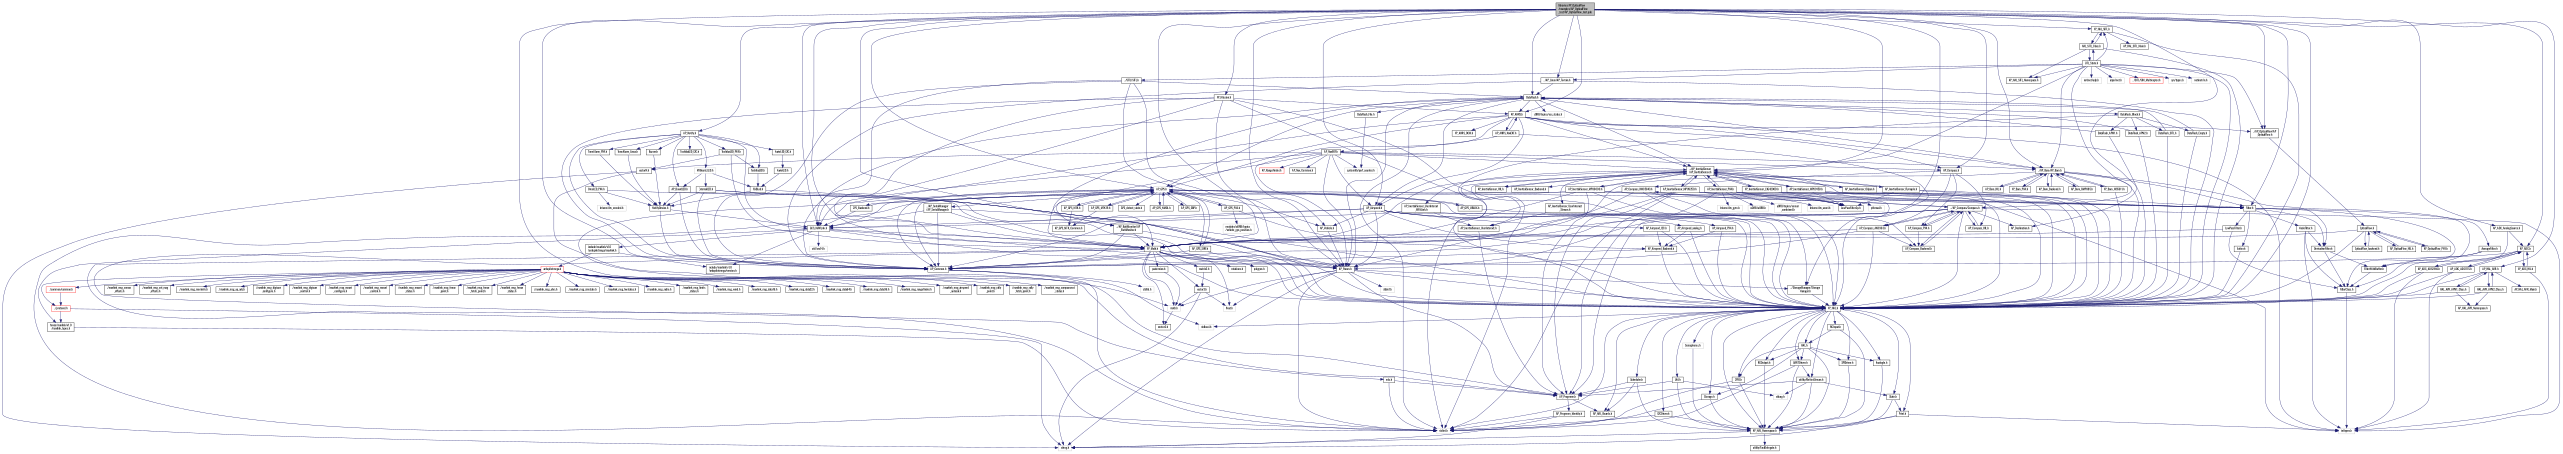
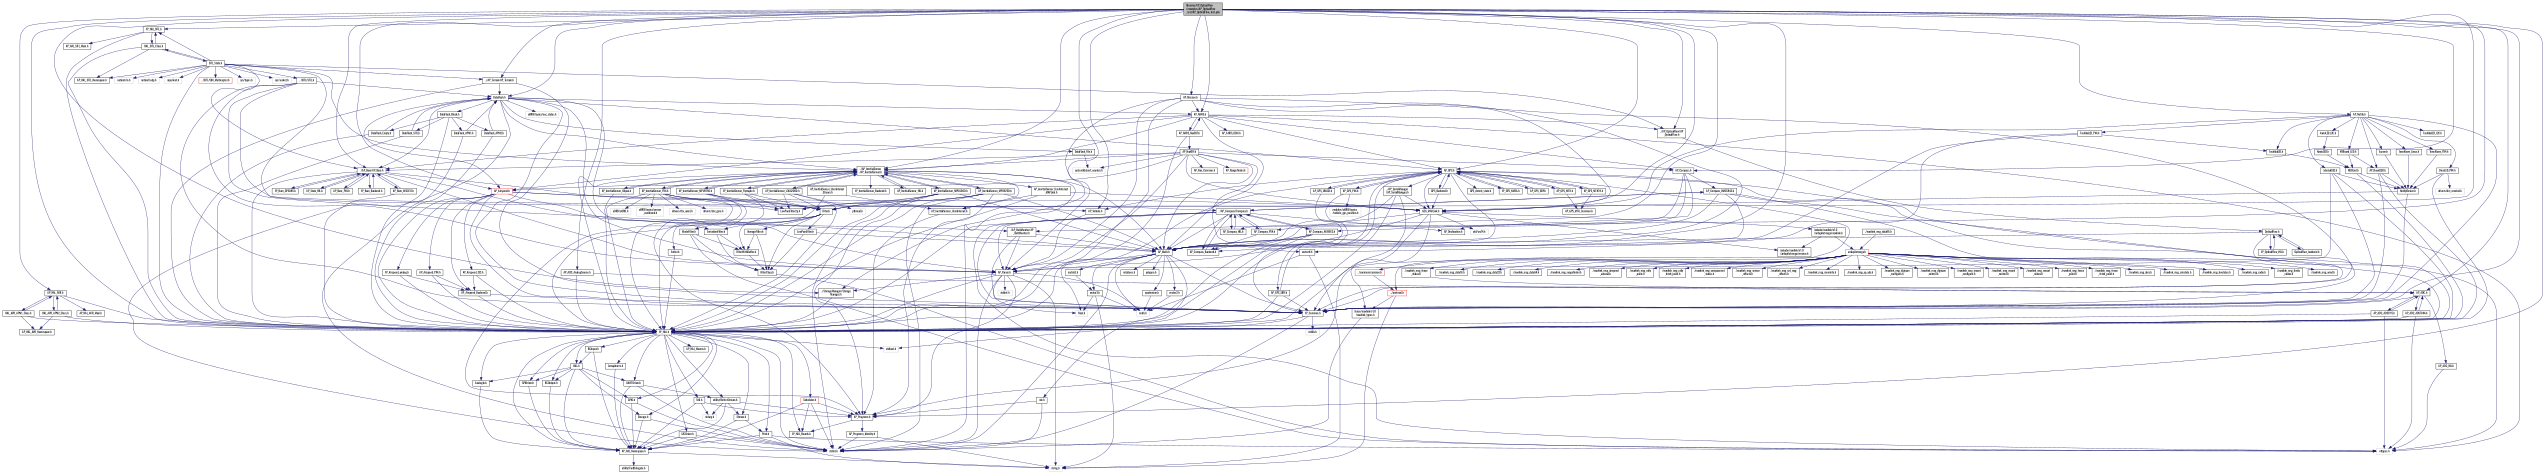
none -> (282, 81)
(1557, 81) -> (500, 81)
(1322, 149) -> none
(705, 171) -> (2348, 152)
(1617, 176) -> none
(705, 179) -> (2313, 131)
(1162, 189) -> (1449, 171)
(1993, 189) -> (315, 191)
(2082, 189) -> (285, 191)
(1374, 208) -> (502, 191)
(2313, 238) -> (716, 242)
(2436, 249) -> none
(2528, 261) -> (1920, 290)
(714, 278) -> (1869, 241)
(1169, 316) -> (1160, 302)
(1693, 346) -> (615, 366)
none -> (696, 349)
(1637, 380) -> (810, 400)
(1893, 397) -> (741, 417)
none -> (821, 425)
